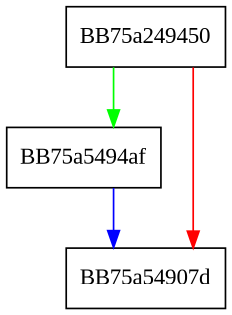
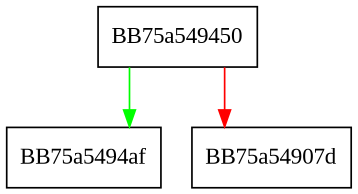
(146, 37) -> (178, 37)
(114, 209) -> none
